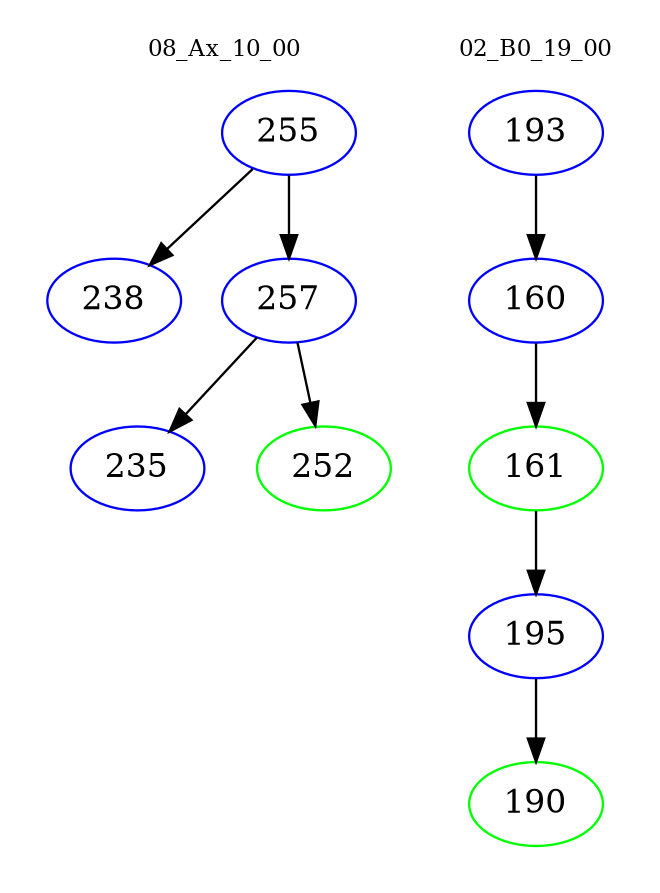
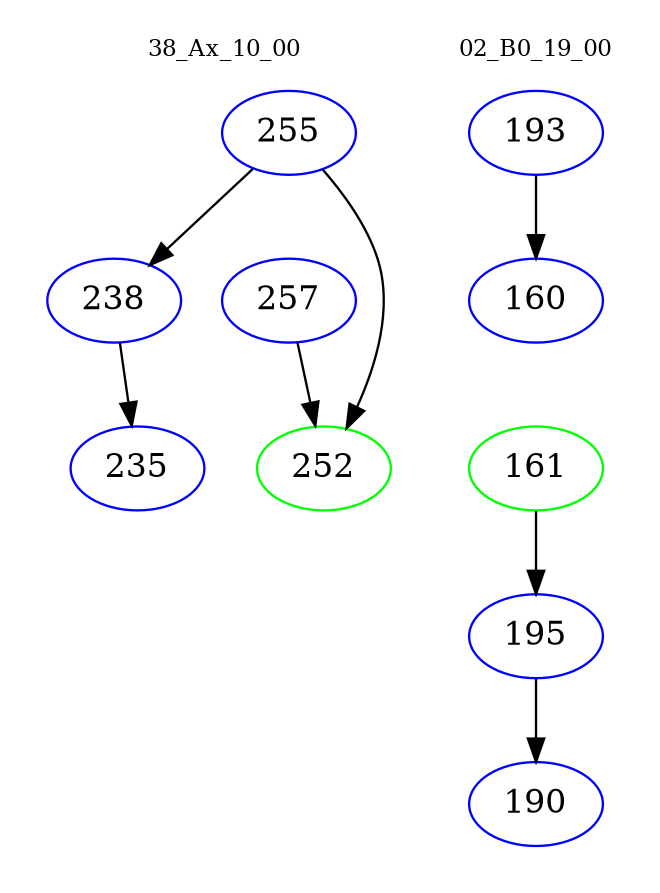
(225, 50) -> (225, 50)
(289, 205) -> (382, 282)
(536, 373) -> none
(221, 376) -> (124, 372)
(536, 804) -> (536, 804)
